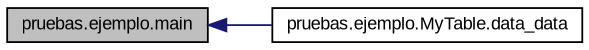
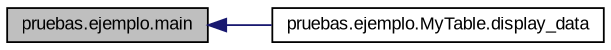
(427, 25) -> (438, 25)
